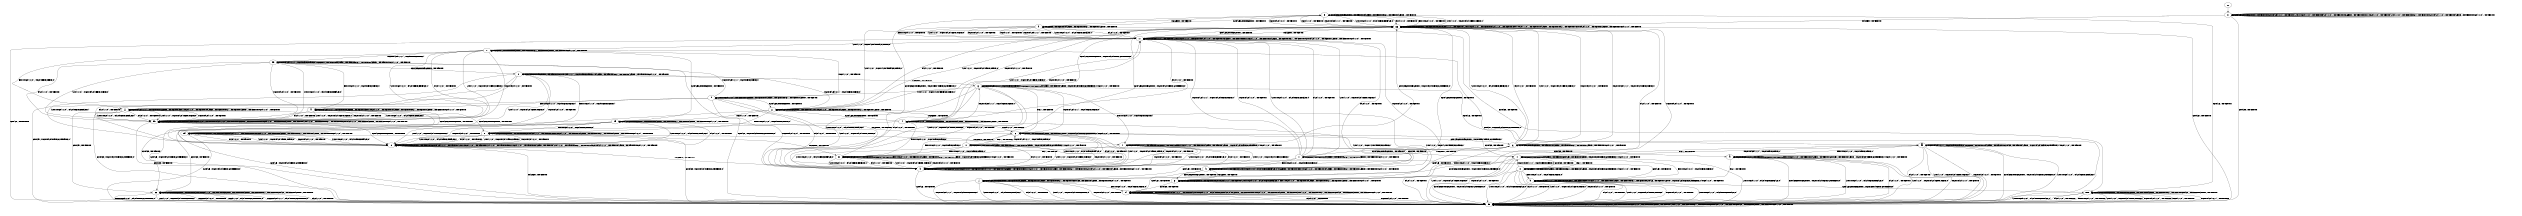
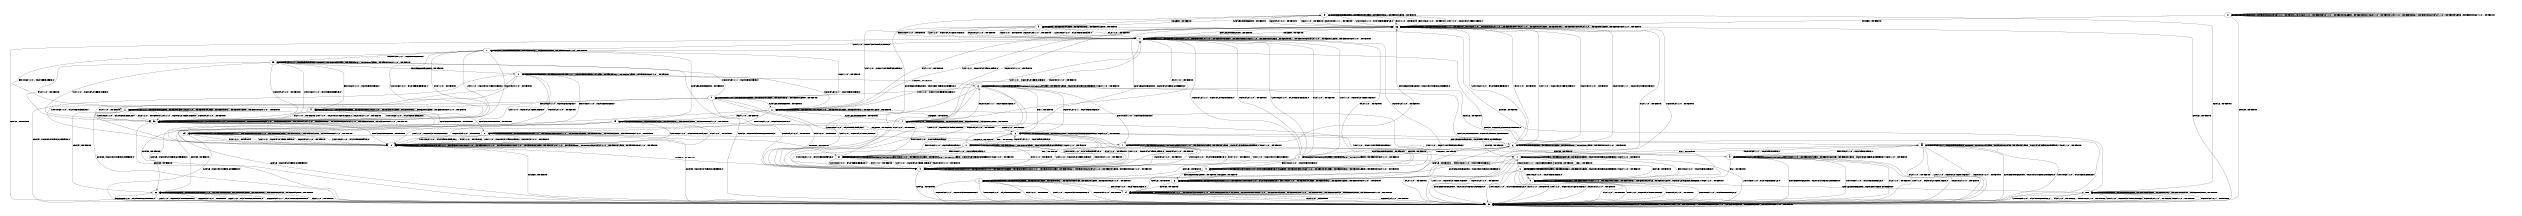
(2228, 5) -> none
(1128, 33) -> (1458, 110)
(551, 127) -> none
(1318, 163) -> none
